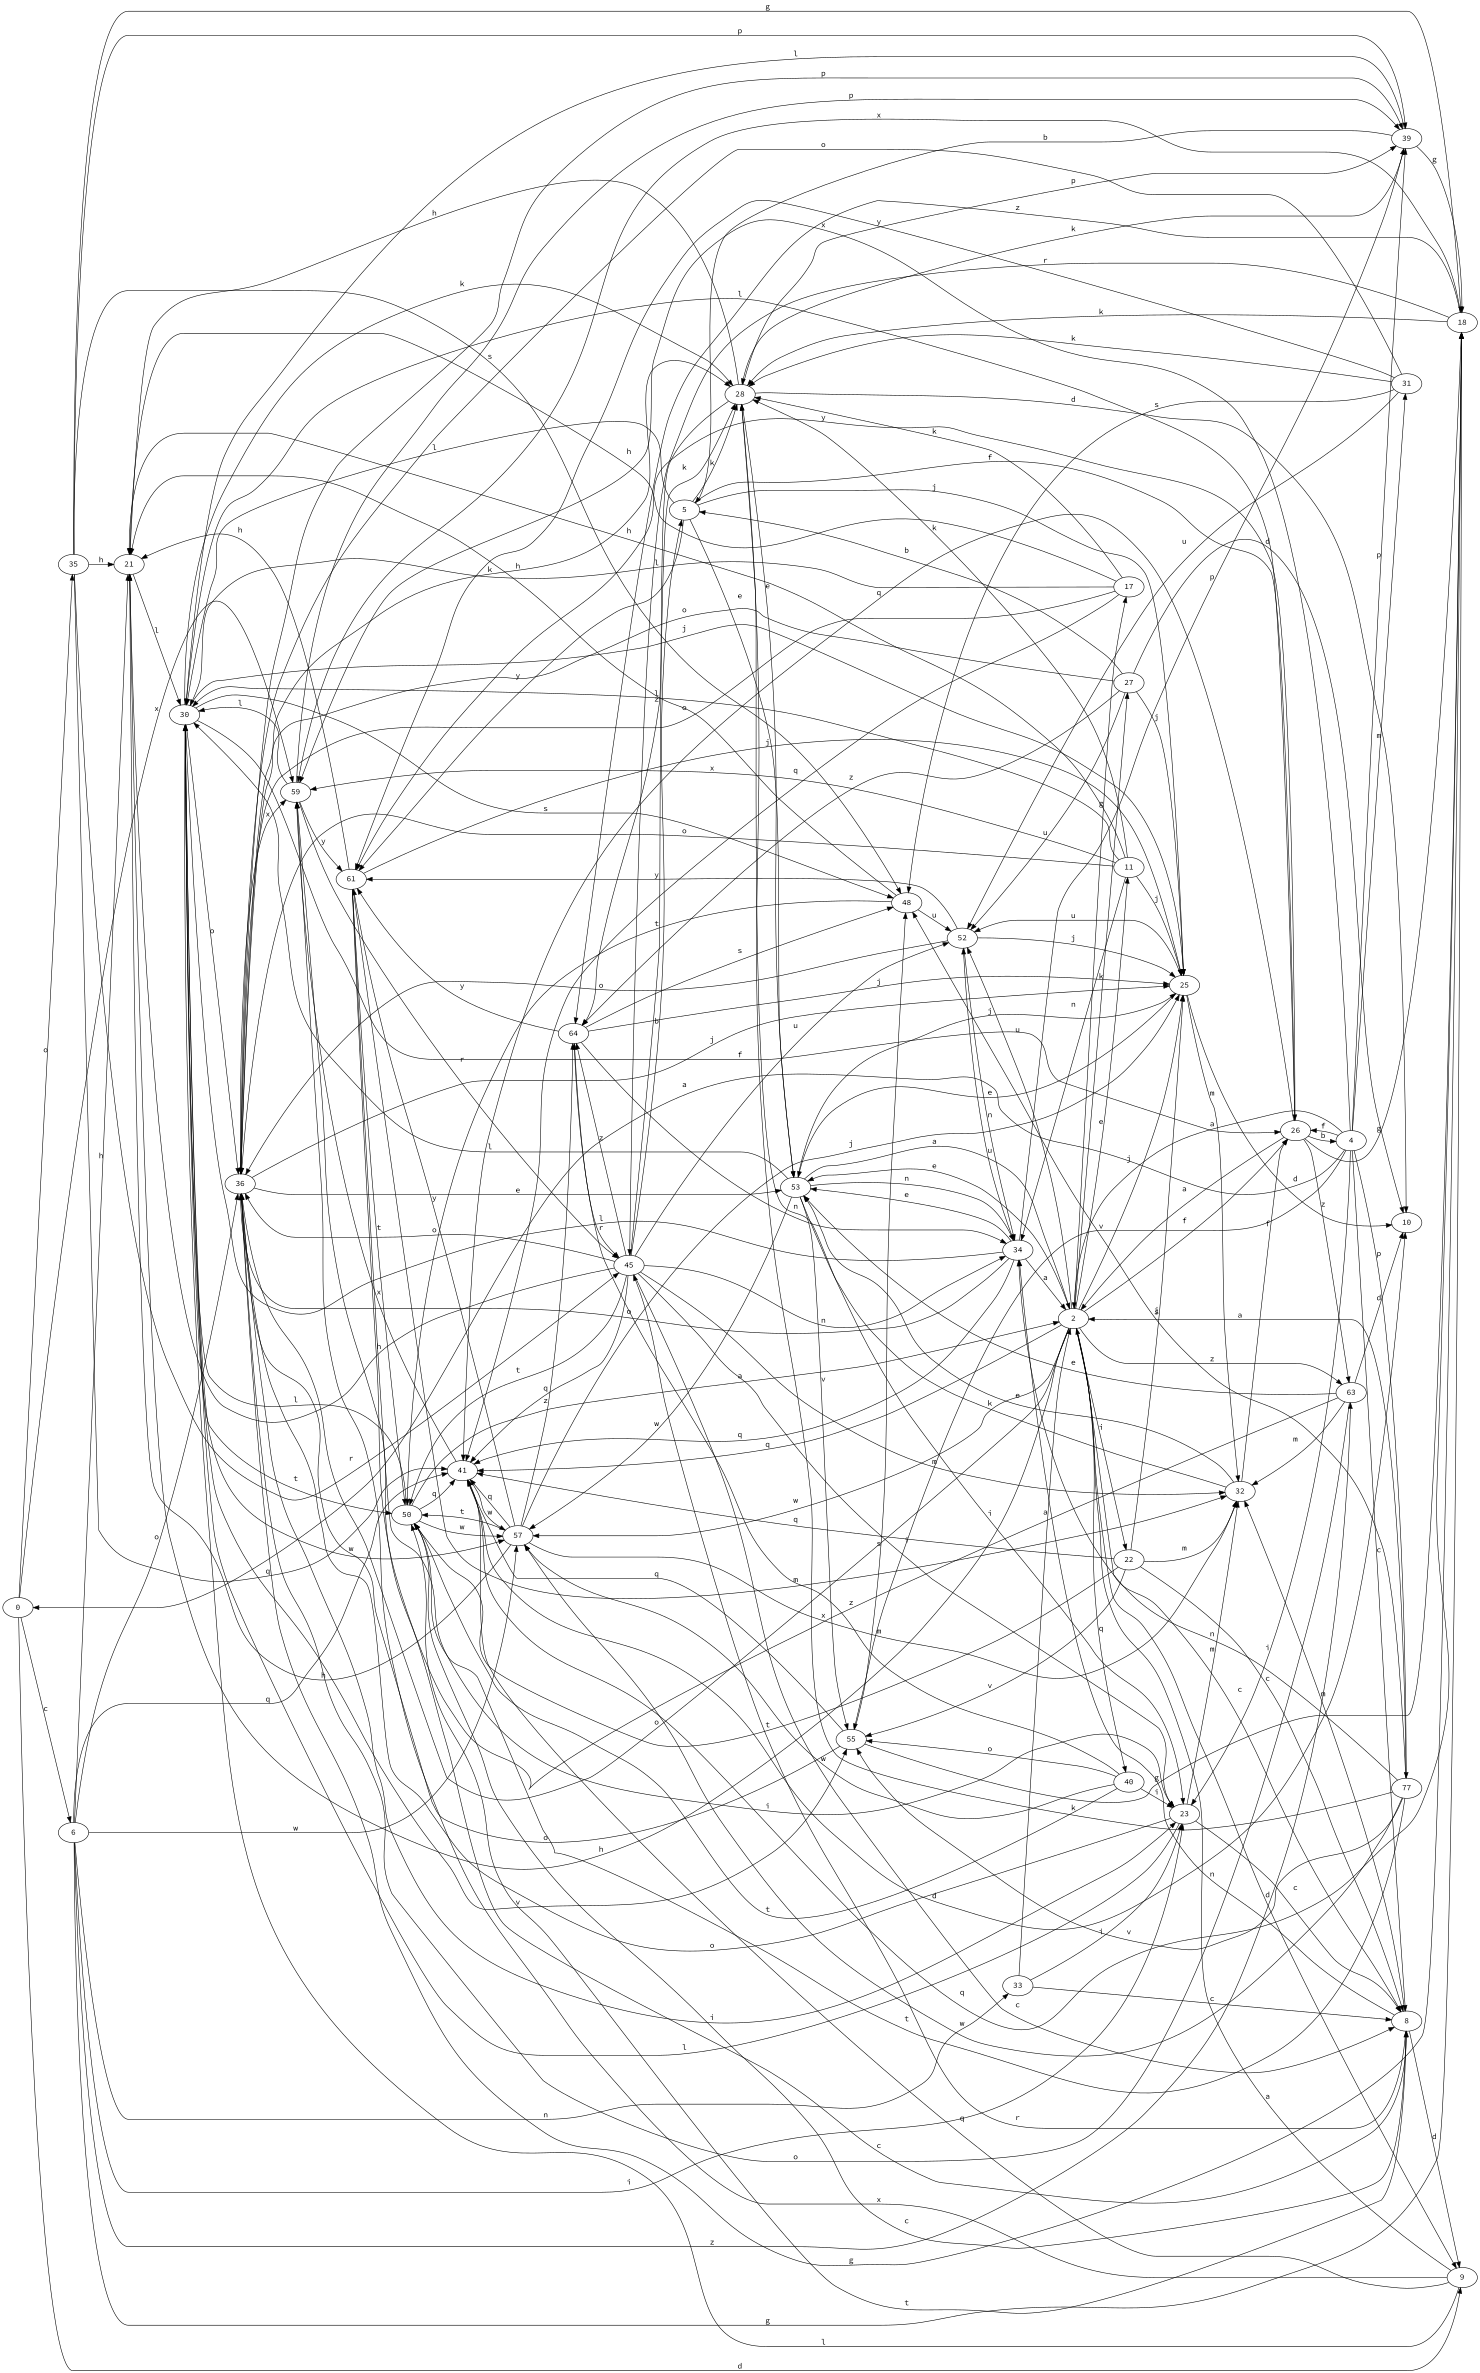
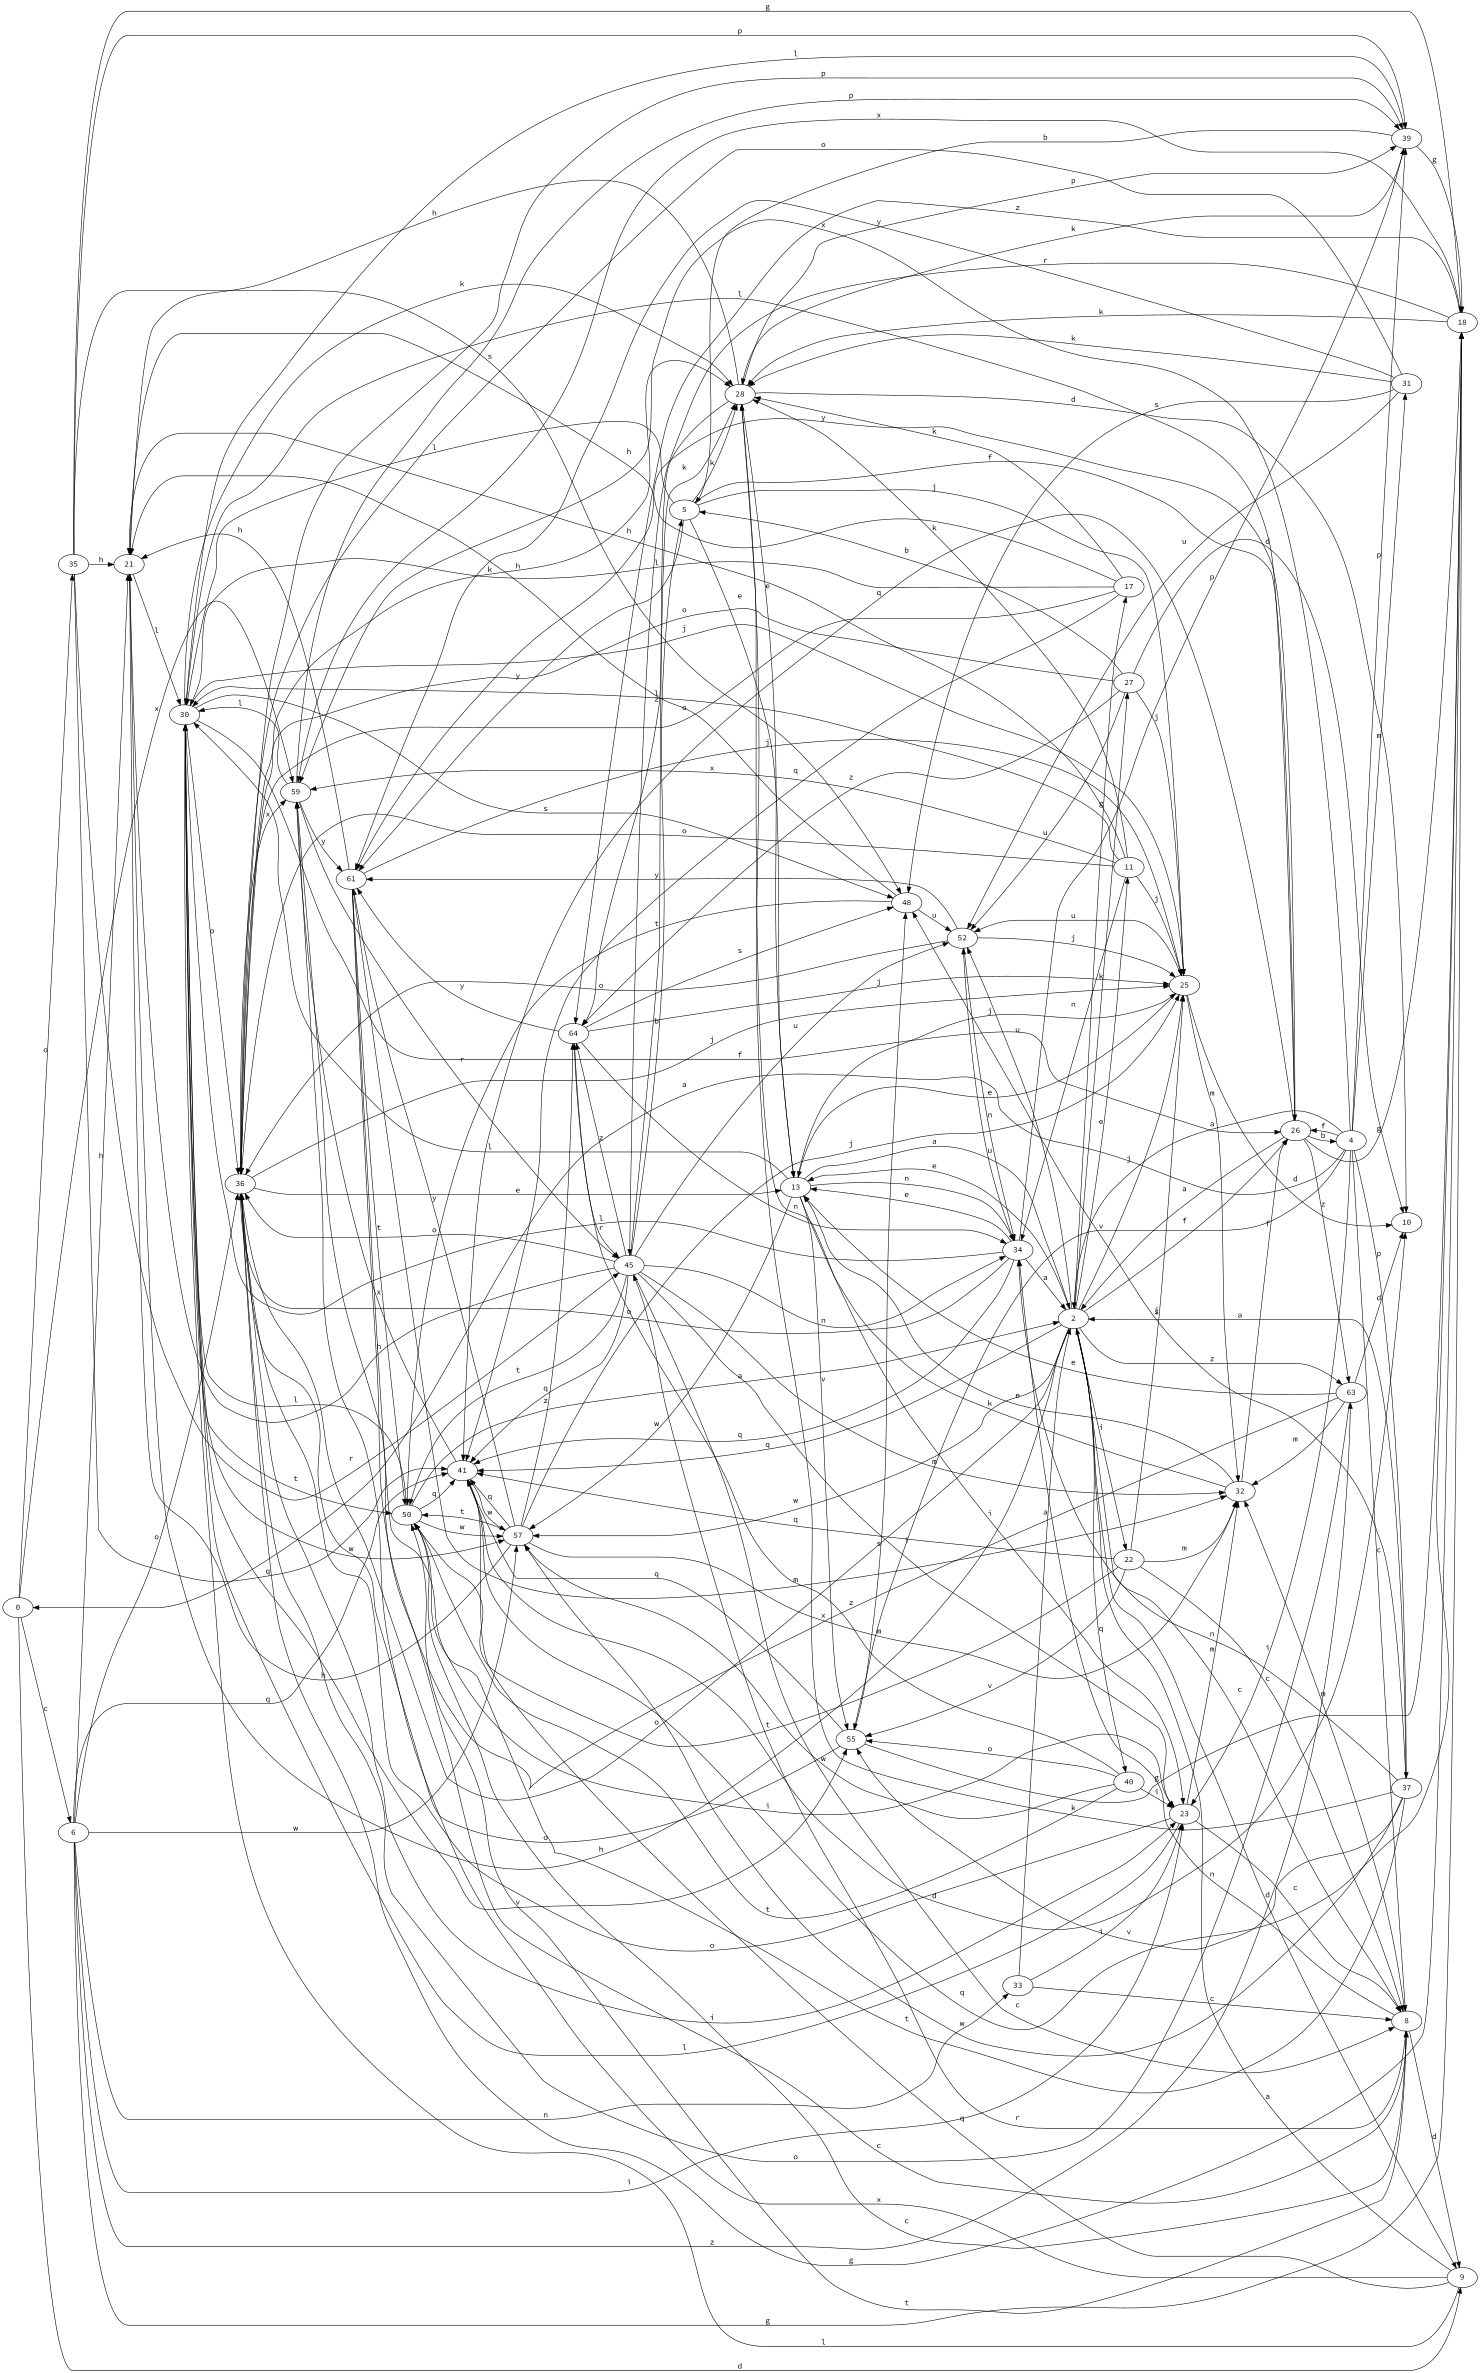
(796, 1187) -> (796, 1187)
(1407, 1788) -> (1407, 1788)
